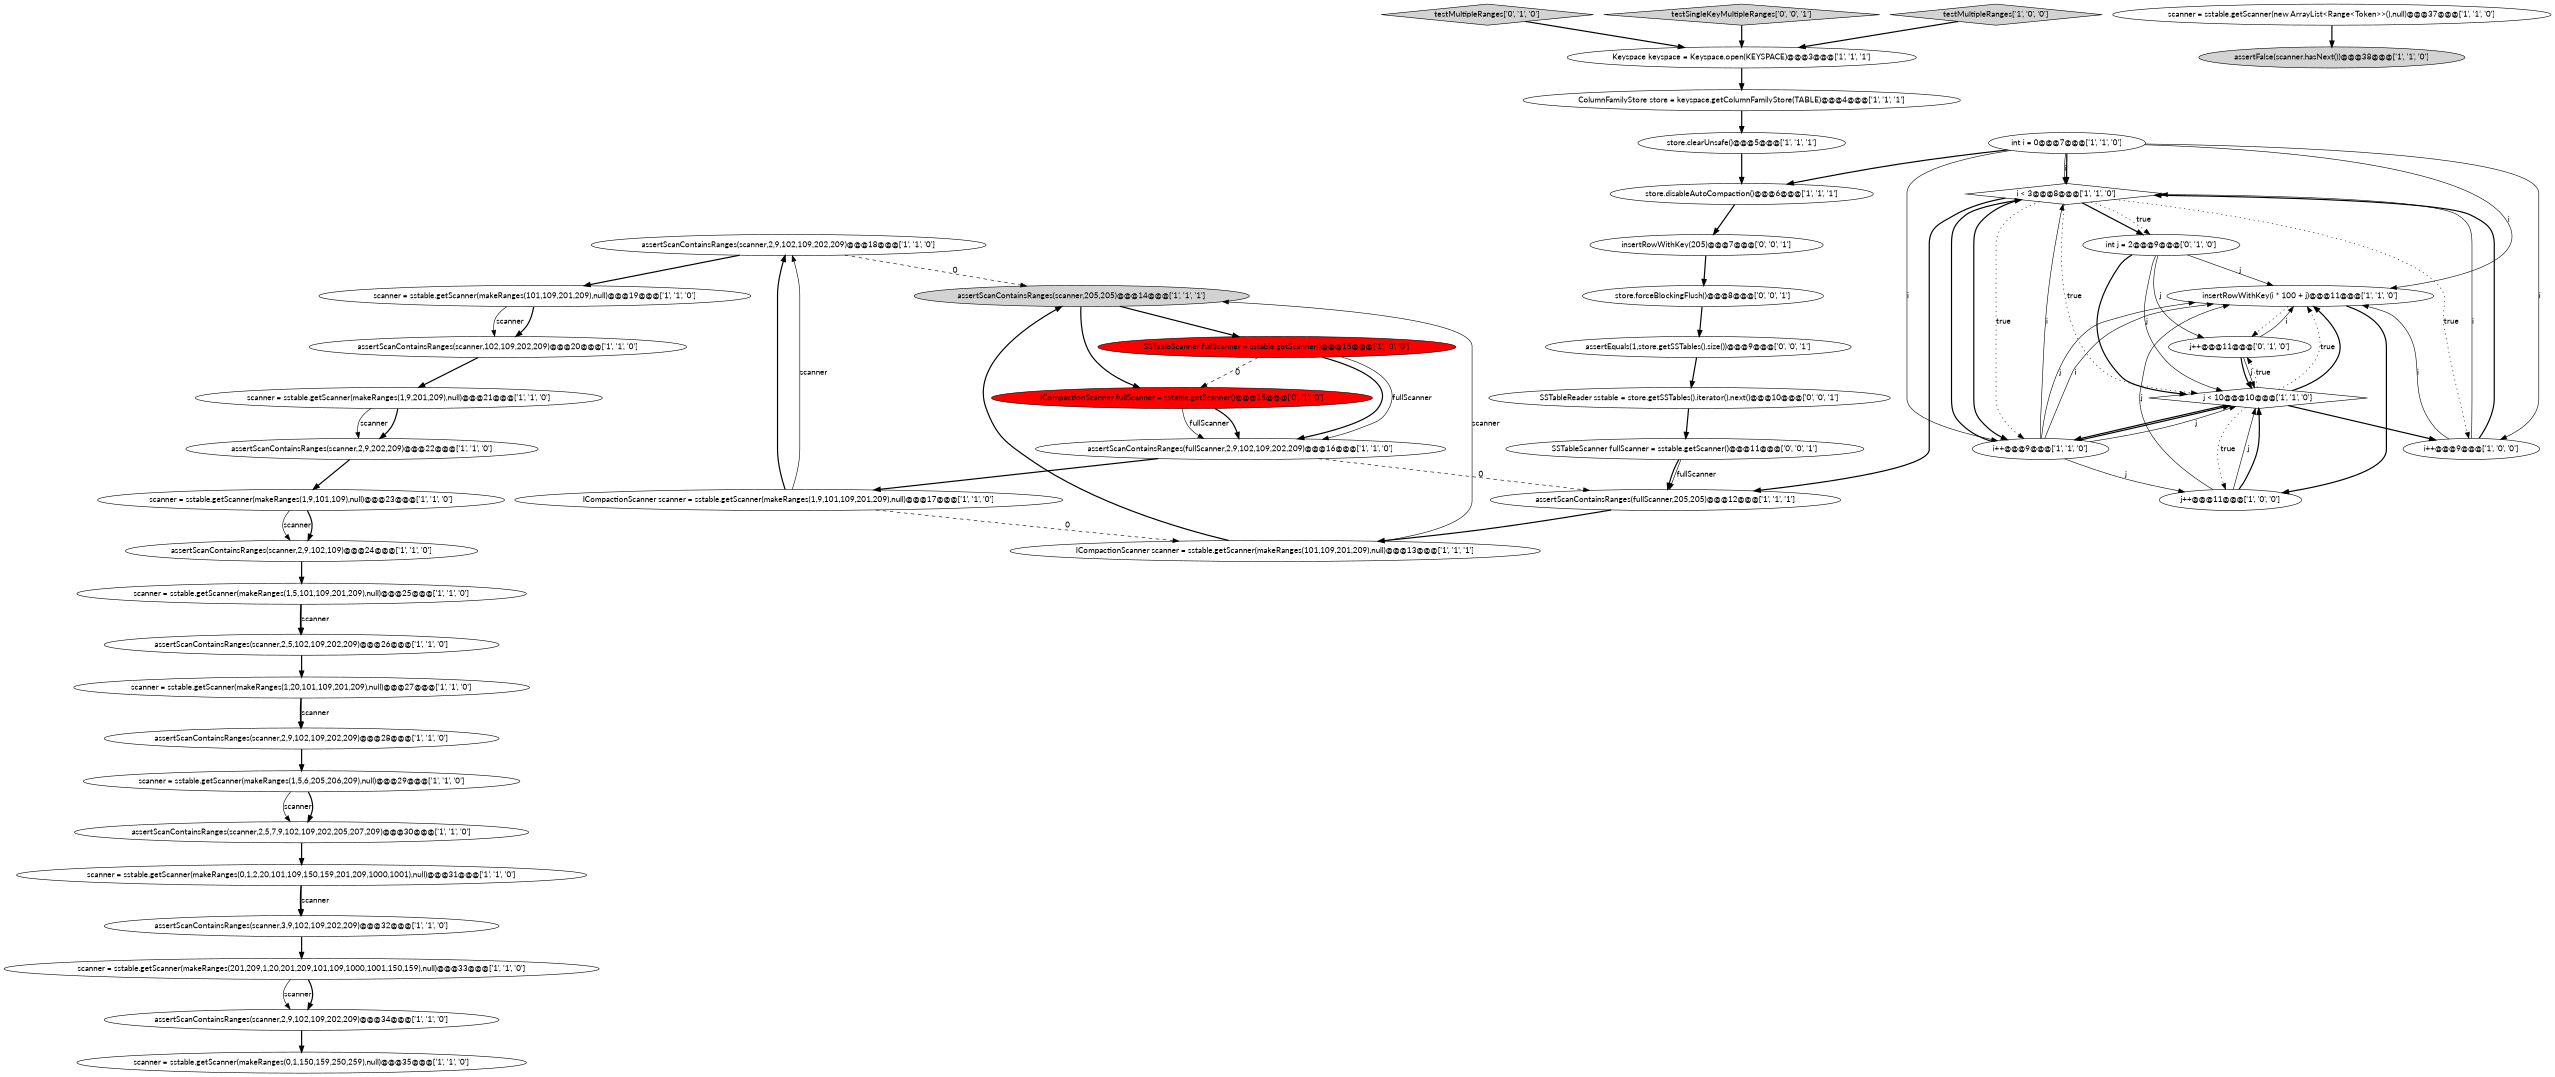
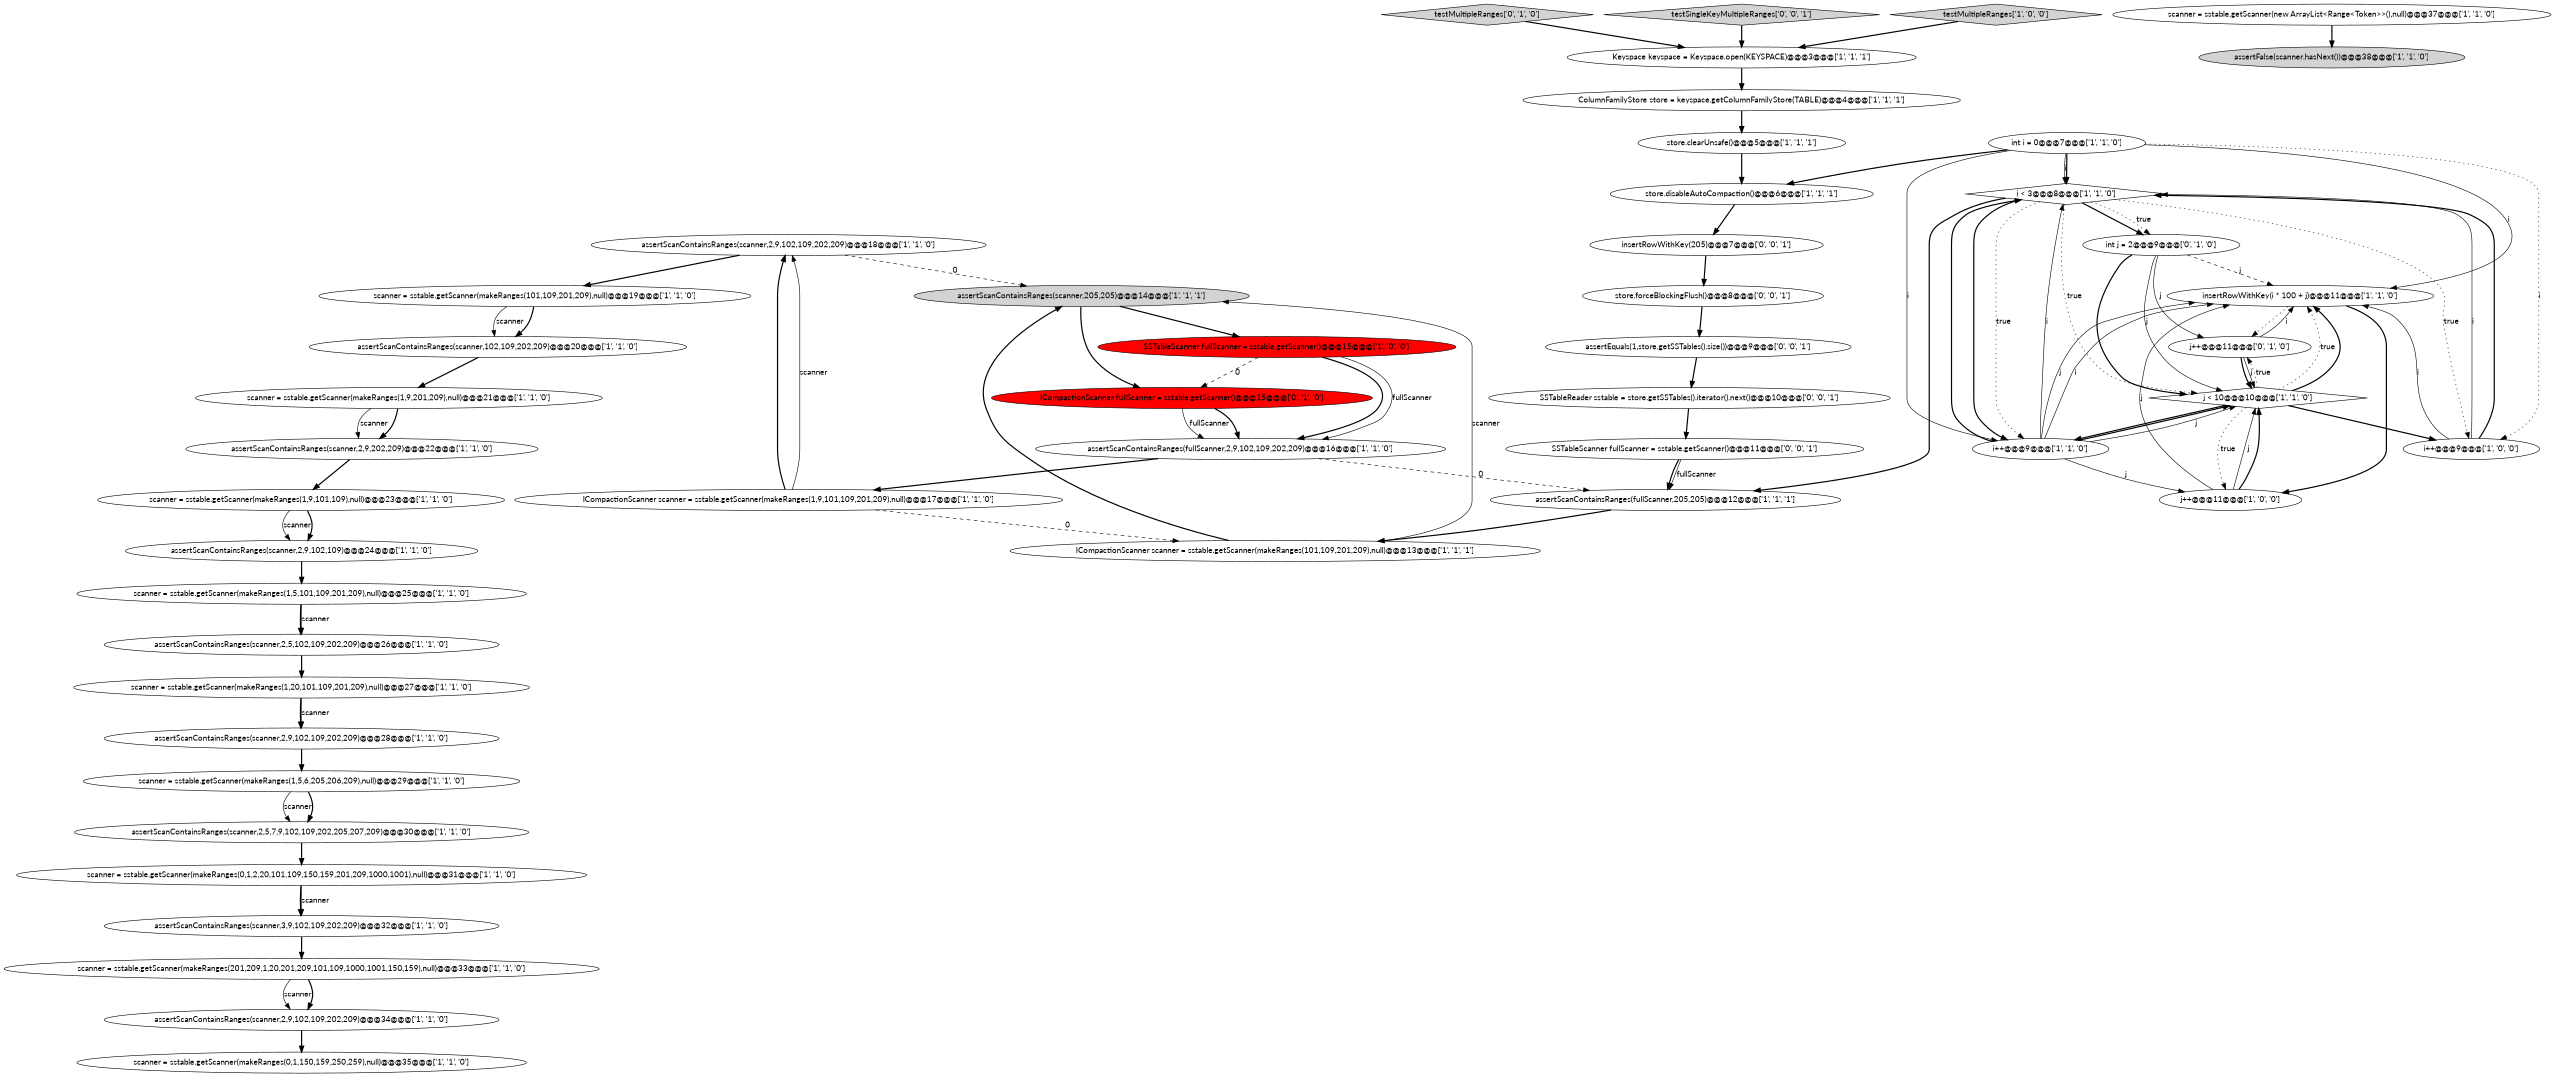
(2475, 166) -> (2475, 166)
(2227, 269) -> (2227, 269)
